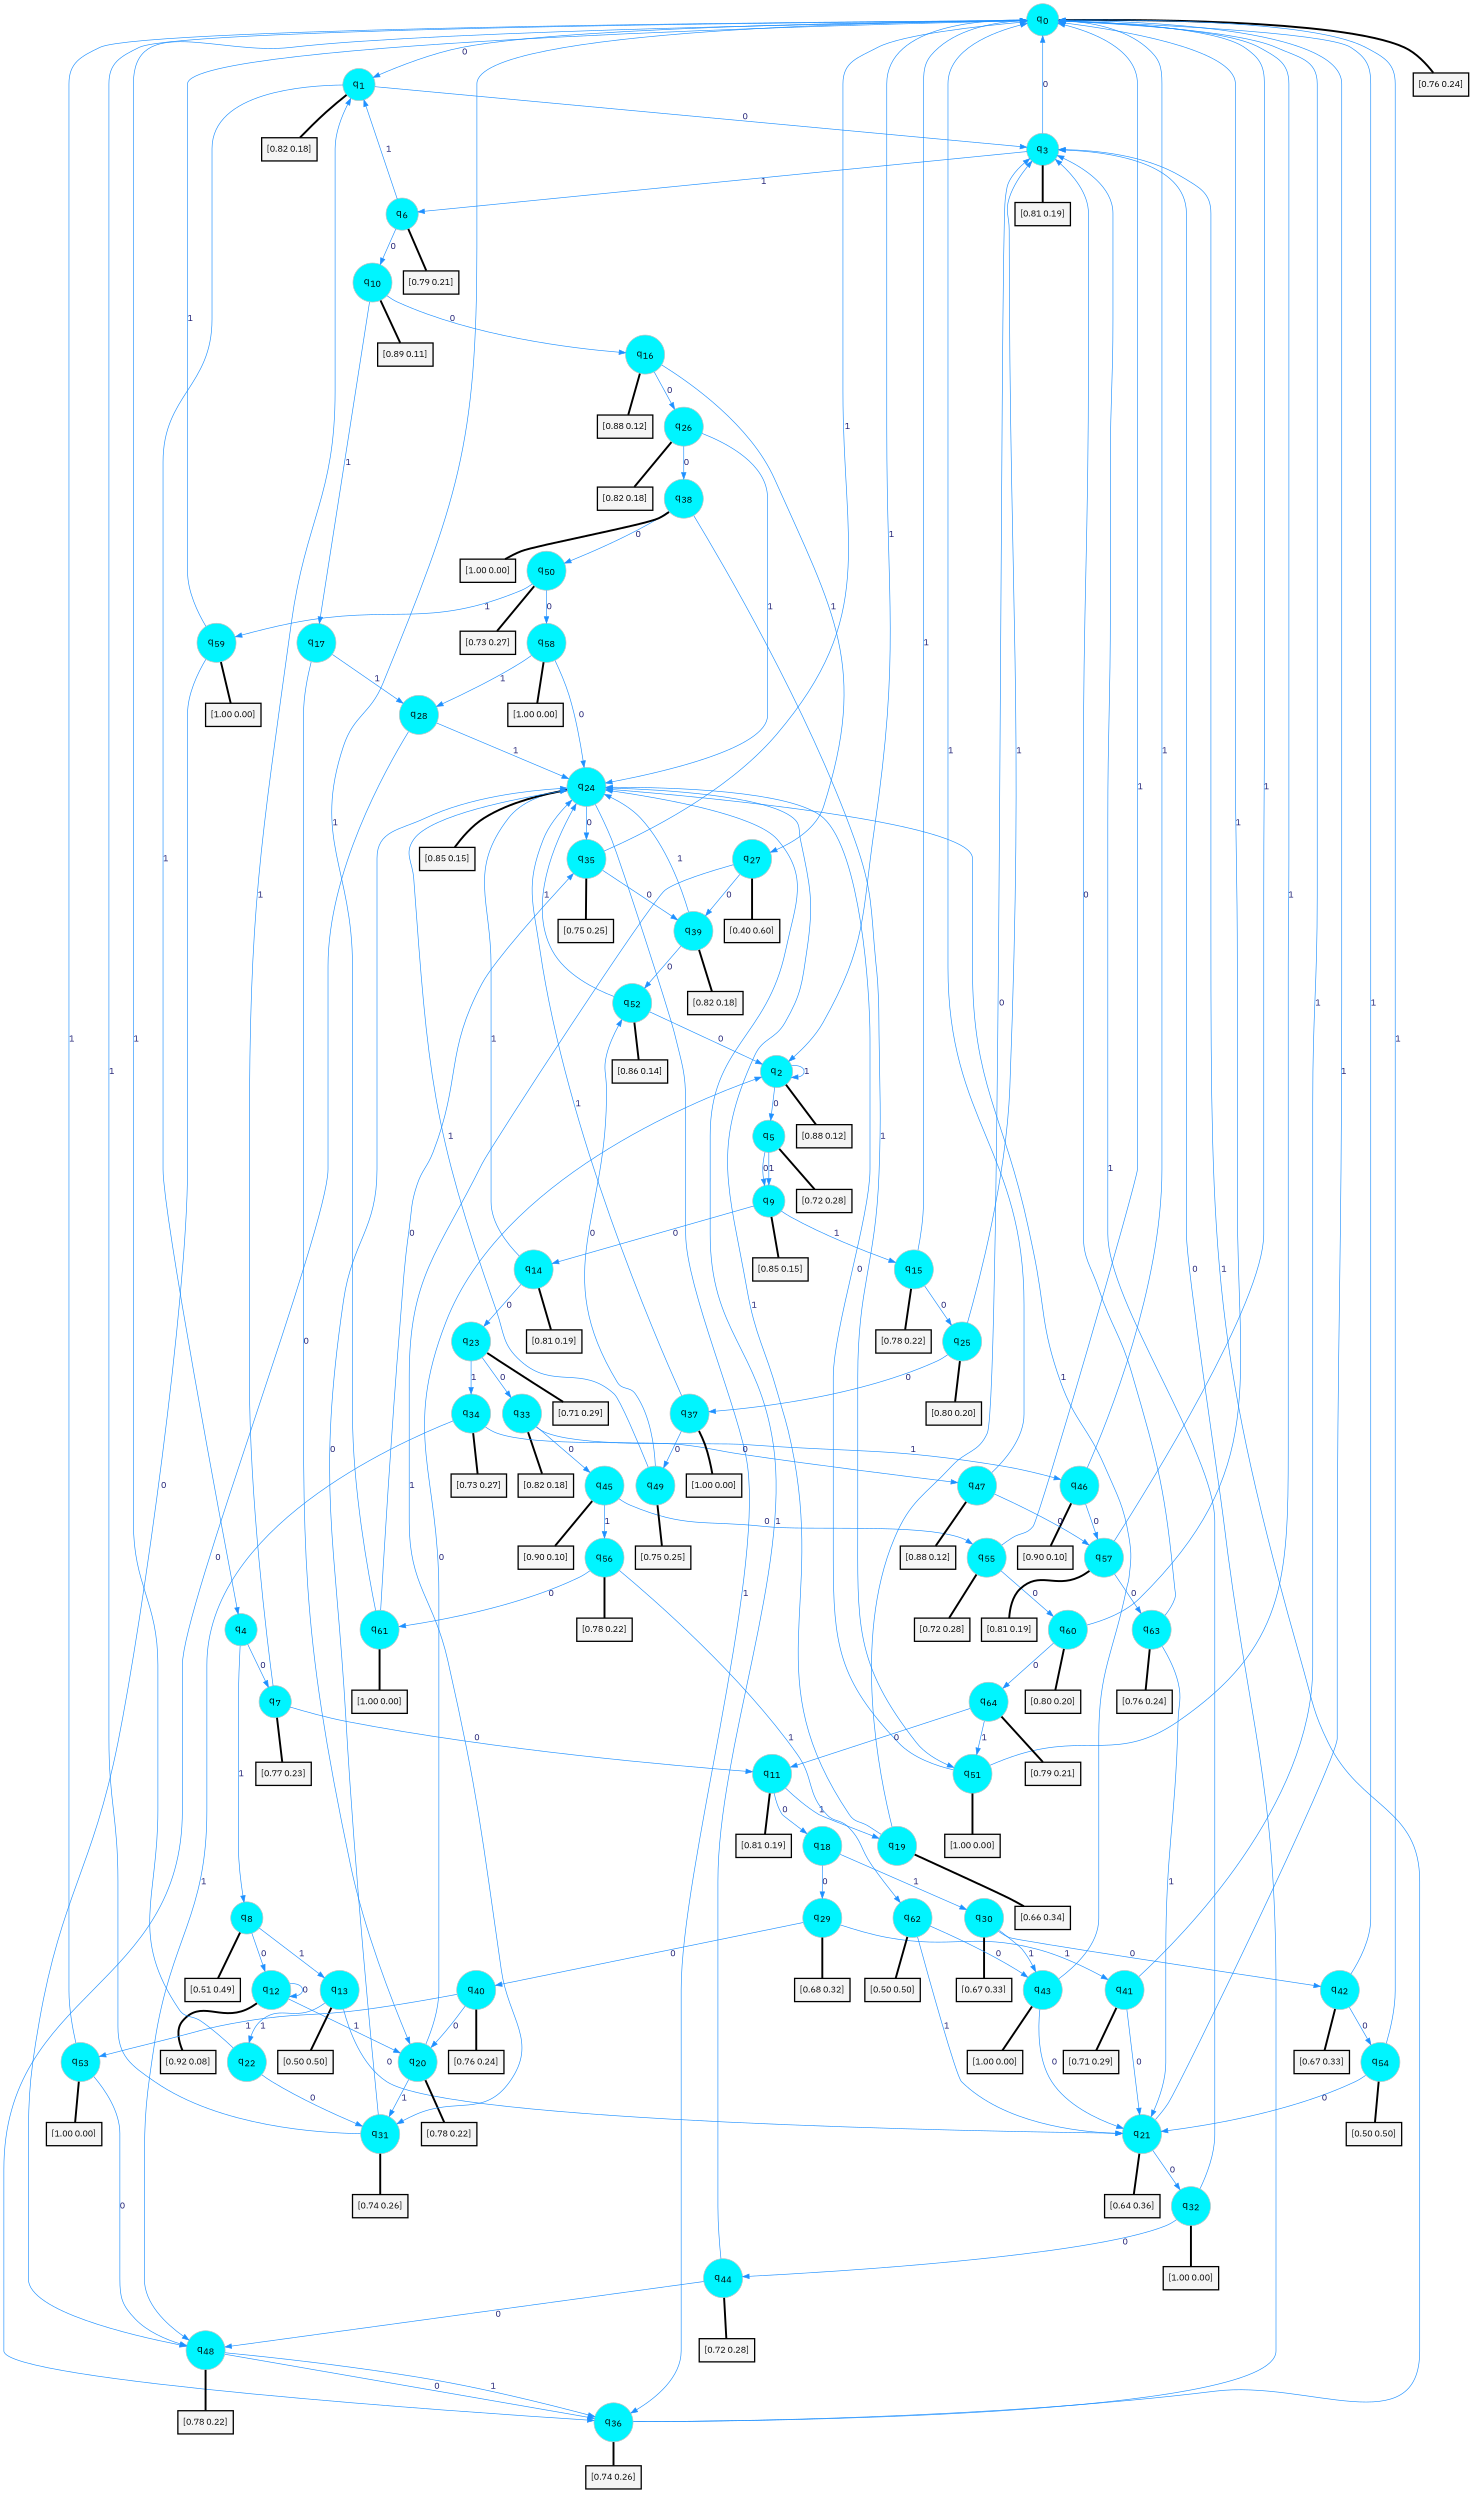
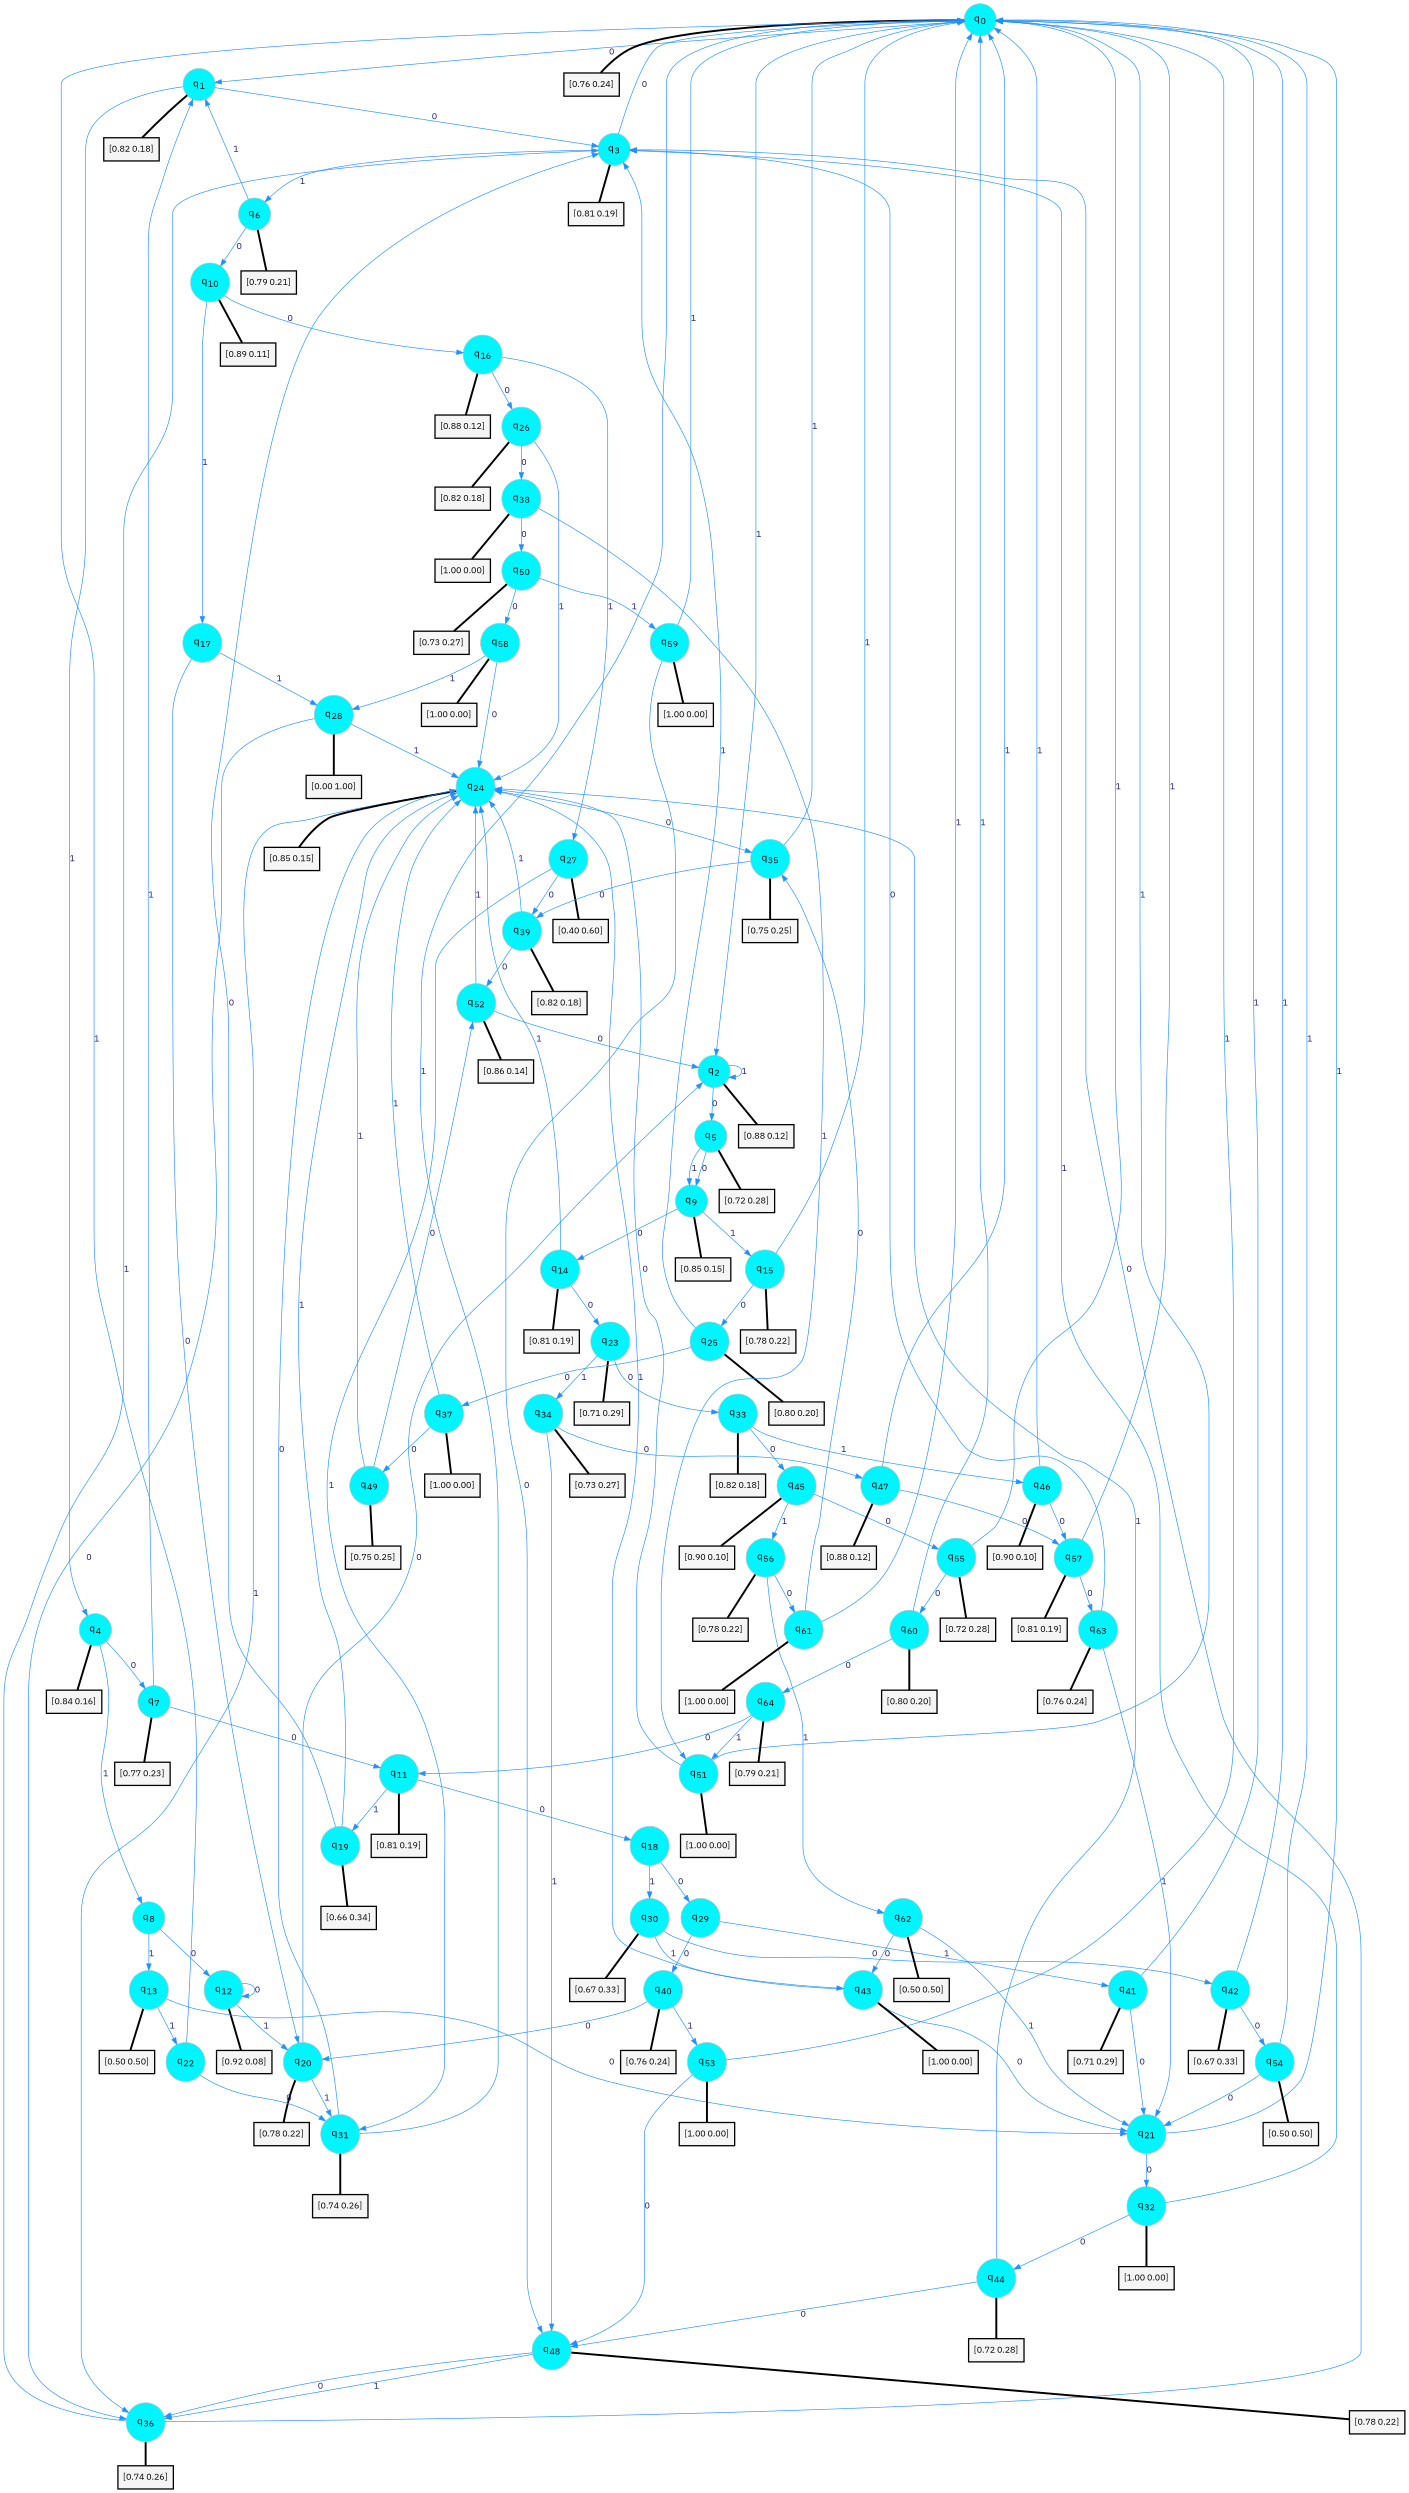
none -> (334, 787)
none -> (74, 1702)
(213, 1990) -> none
(822, 1990) -> none
(1132, 2206) -> none
